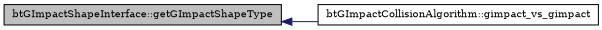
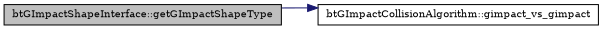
(305, 22) -> (295, 8)
